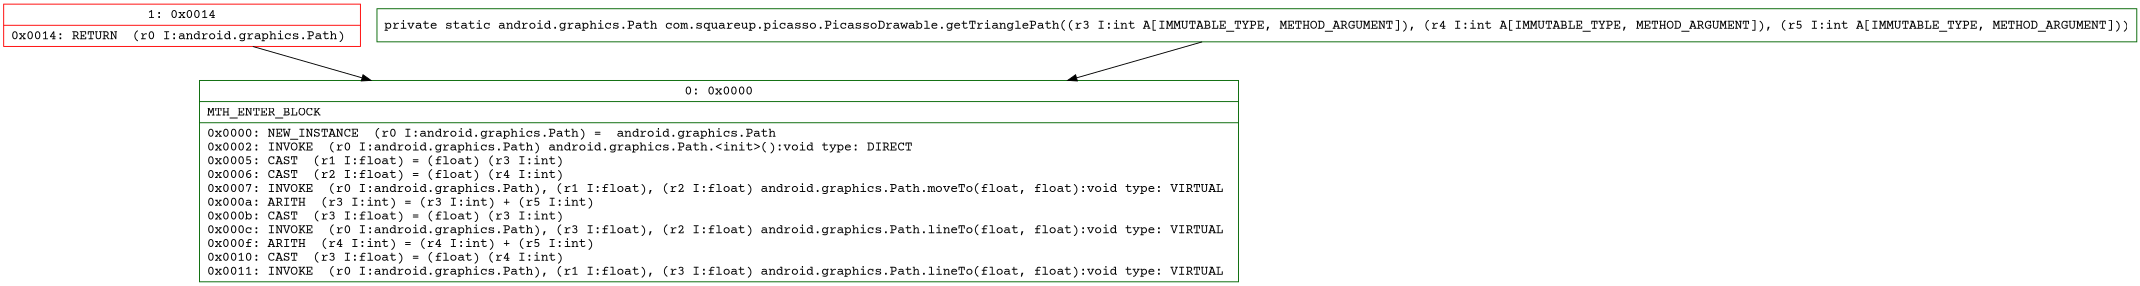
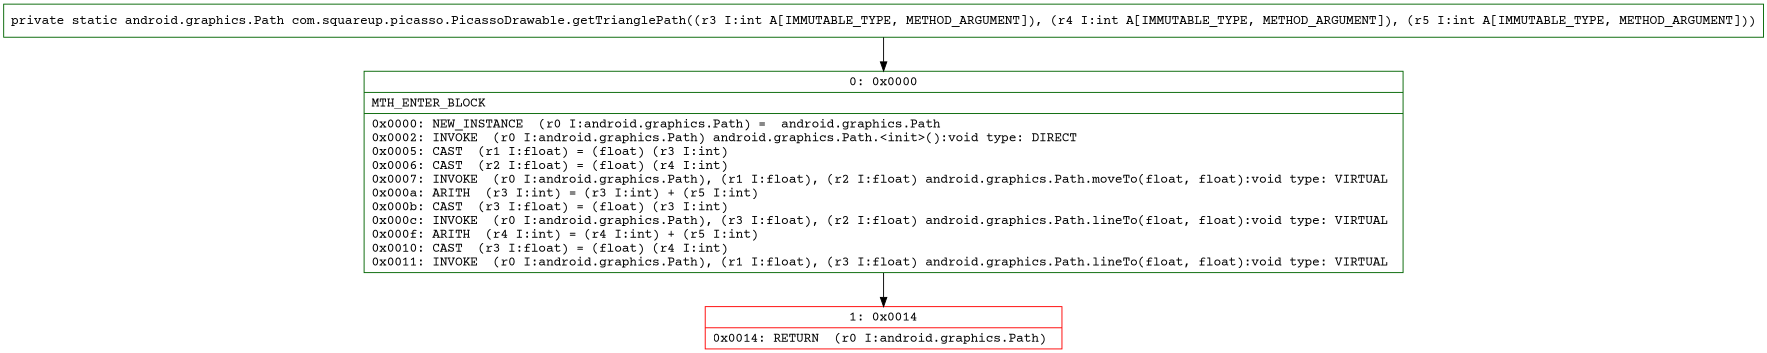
(307, 62) -> (884, 285)
